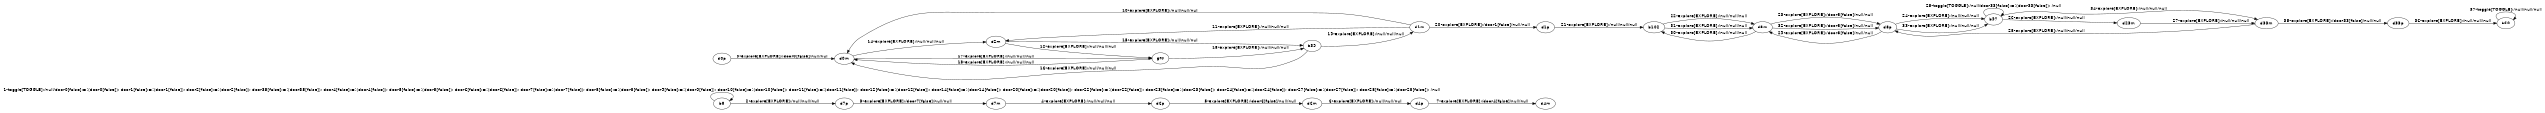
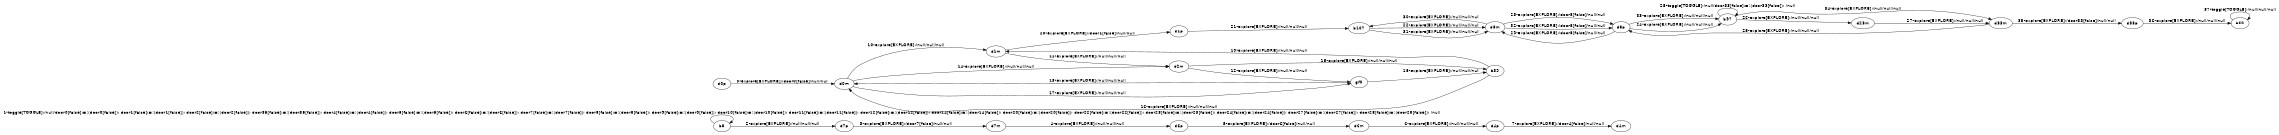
(1125, 13) -> (911, 50)
(1654, 27) -> (1359, 28)
